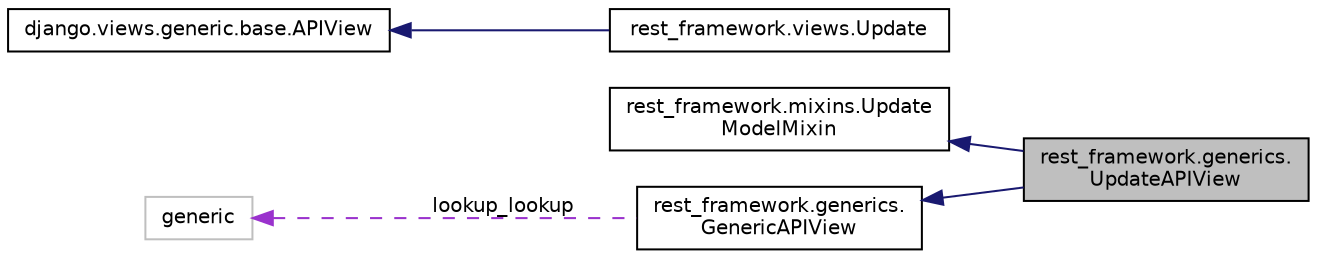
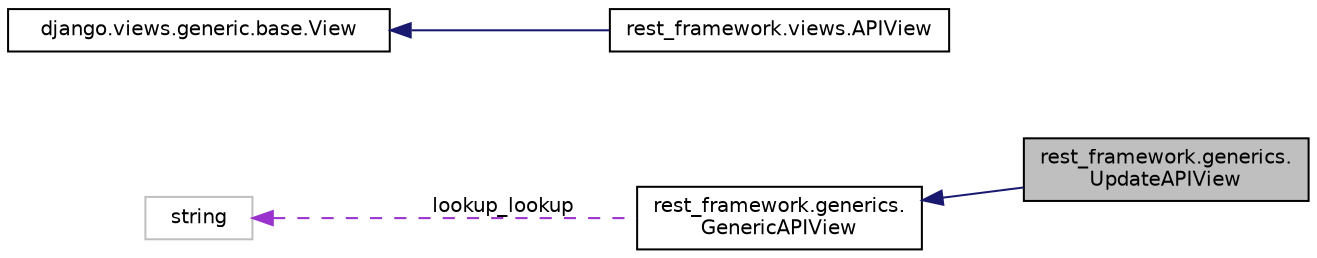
(199, 30) -> (199, 30)
(780, 30) -> (780, 30)
(780, 119) -> none
(199, 218) -> (199, 218)
